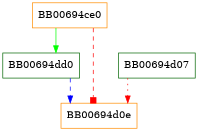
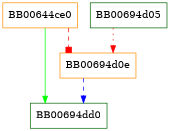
(70, 15) -> (40, 15)
(157, 66) -> (129, 15)
(70, 87) -> (83, 87)
